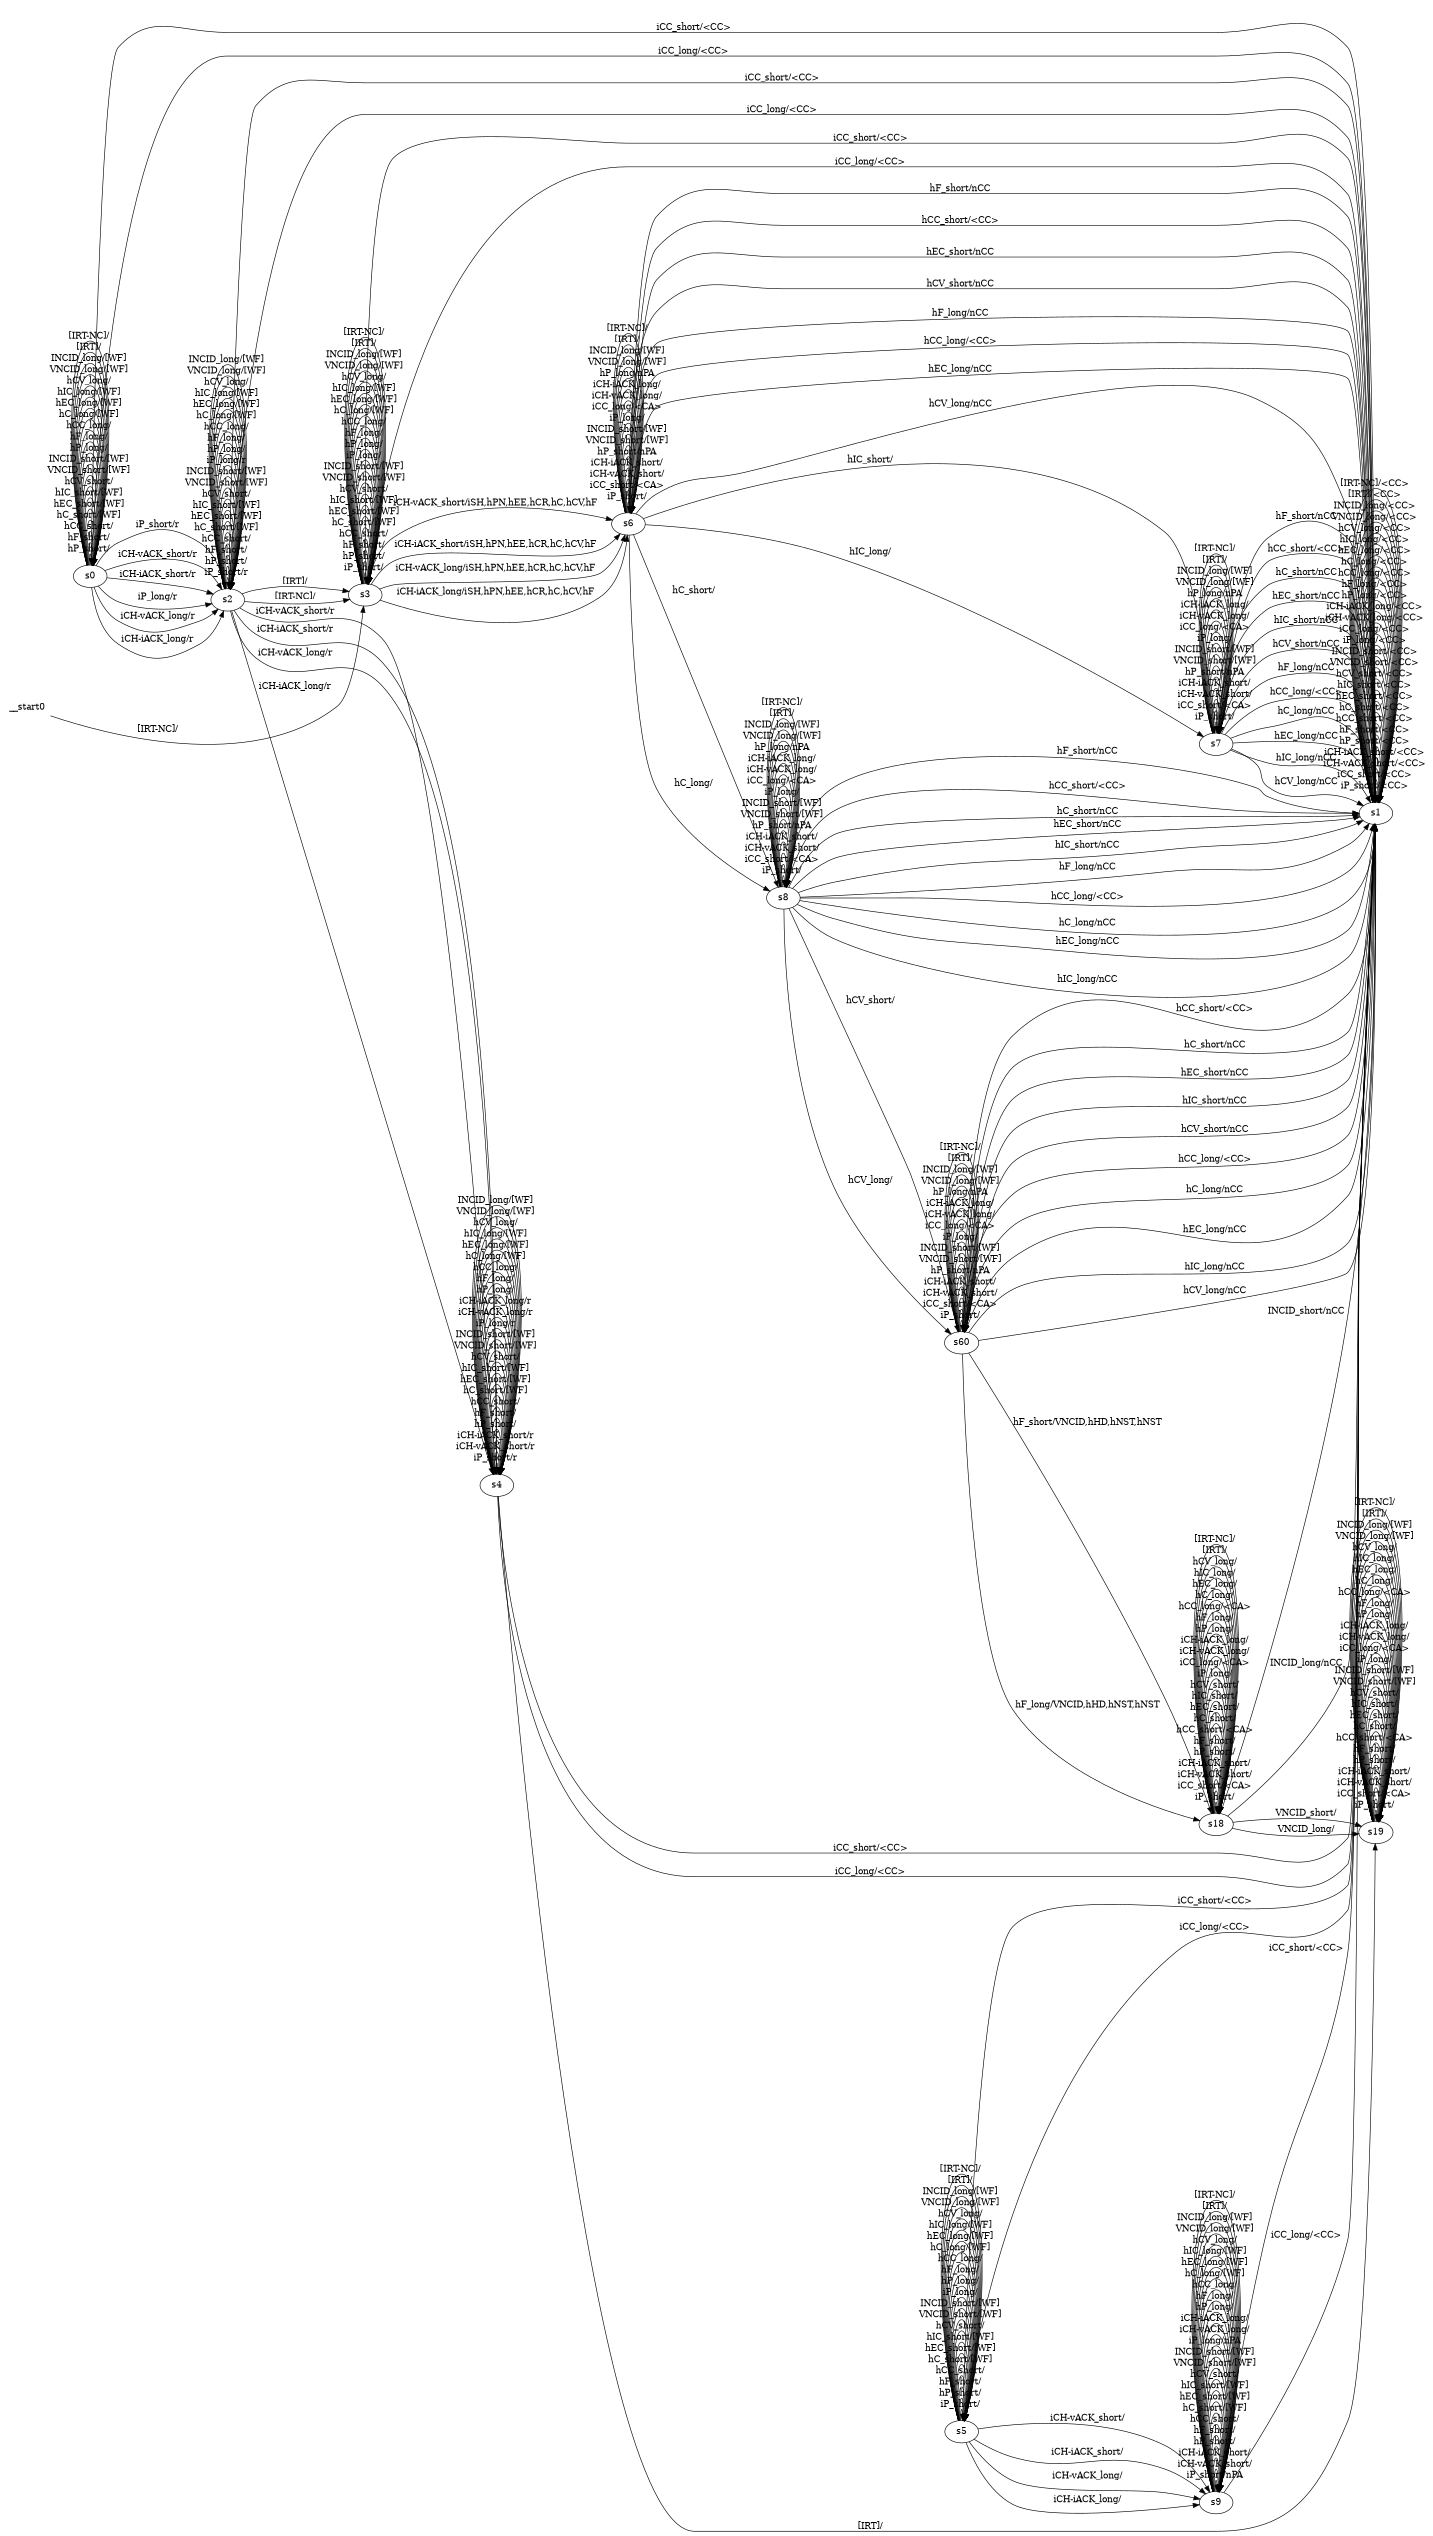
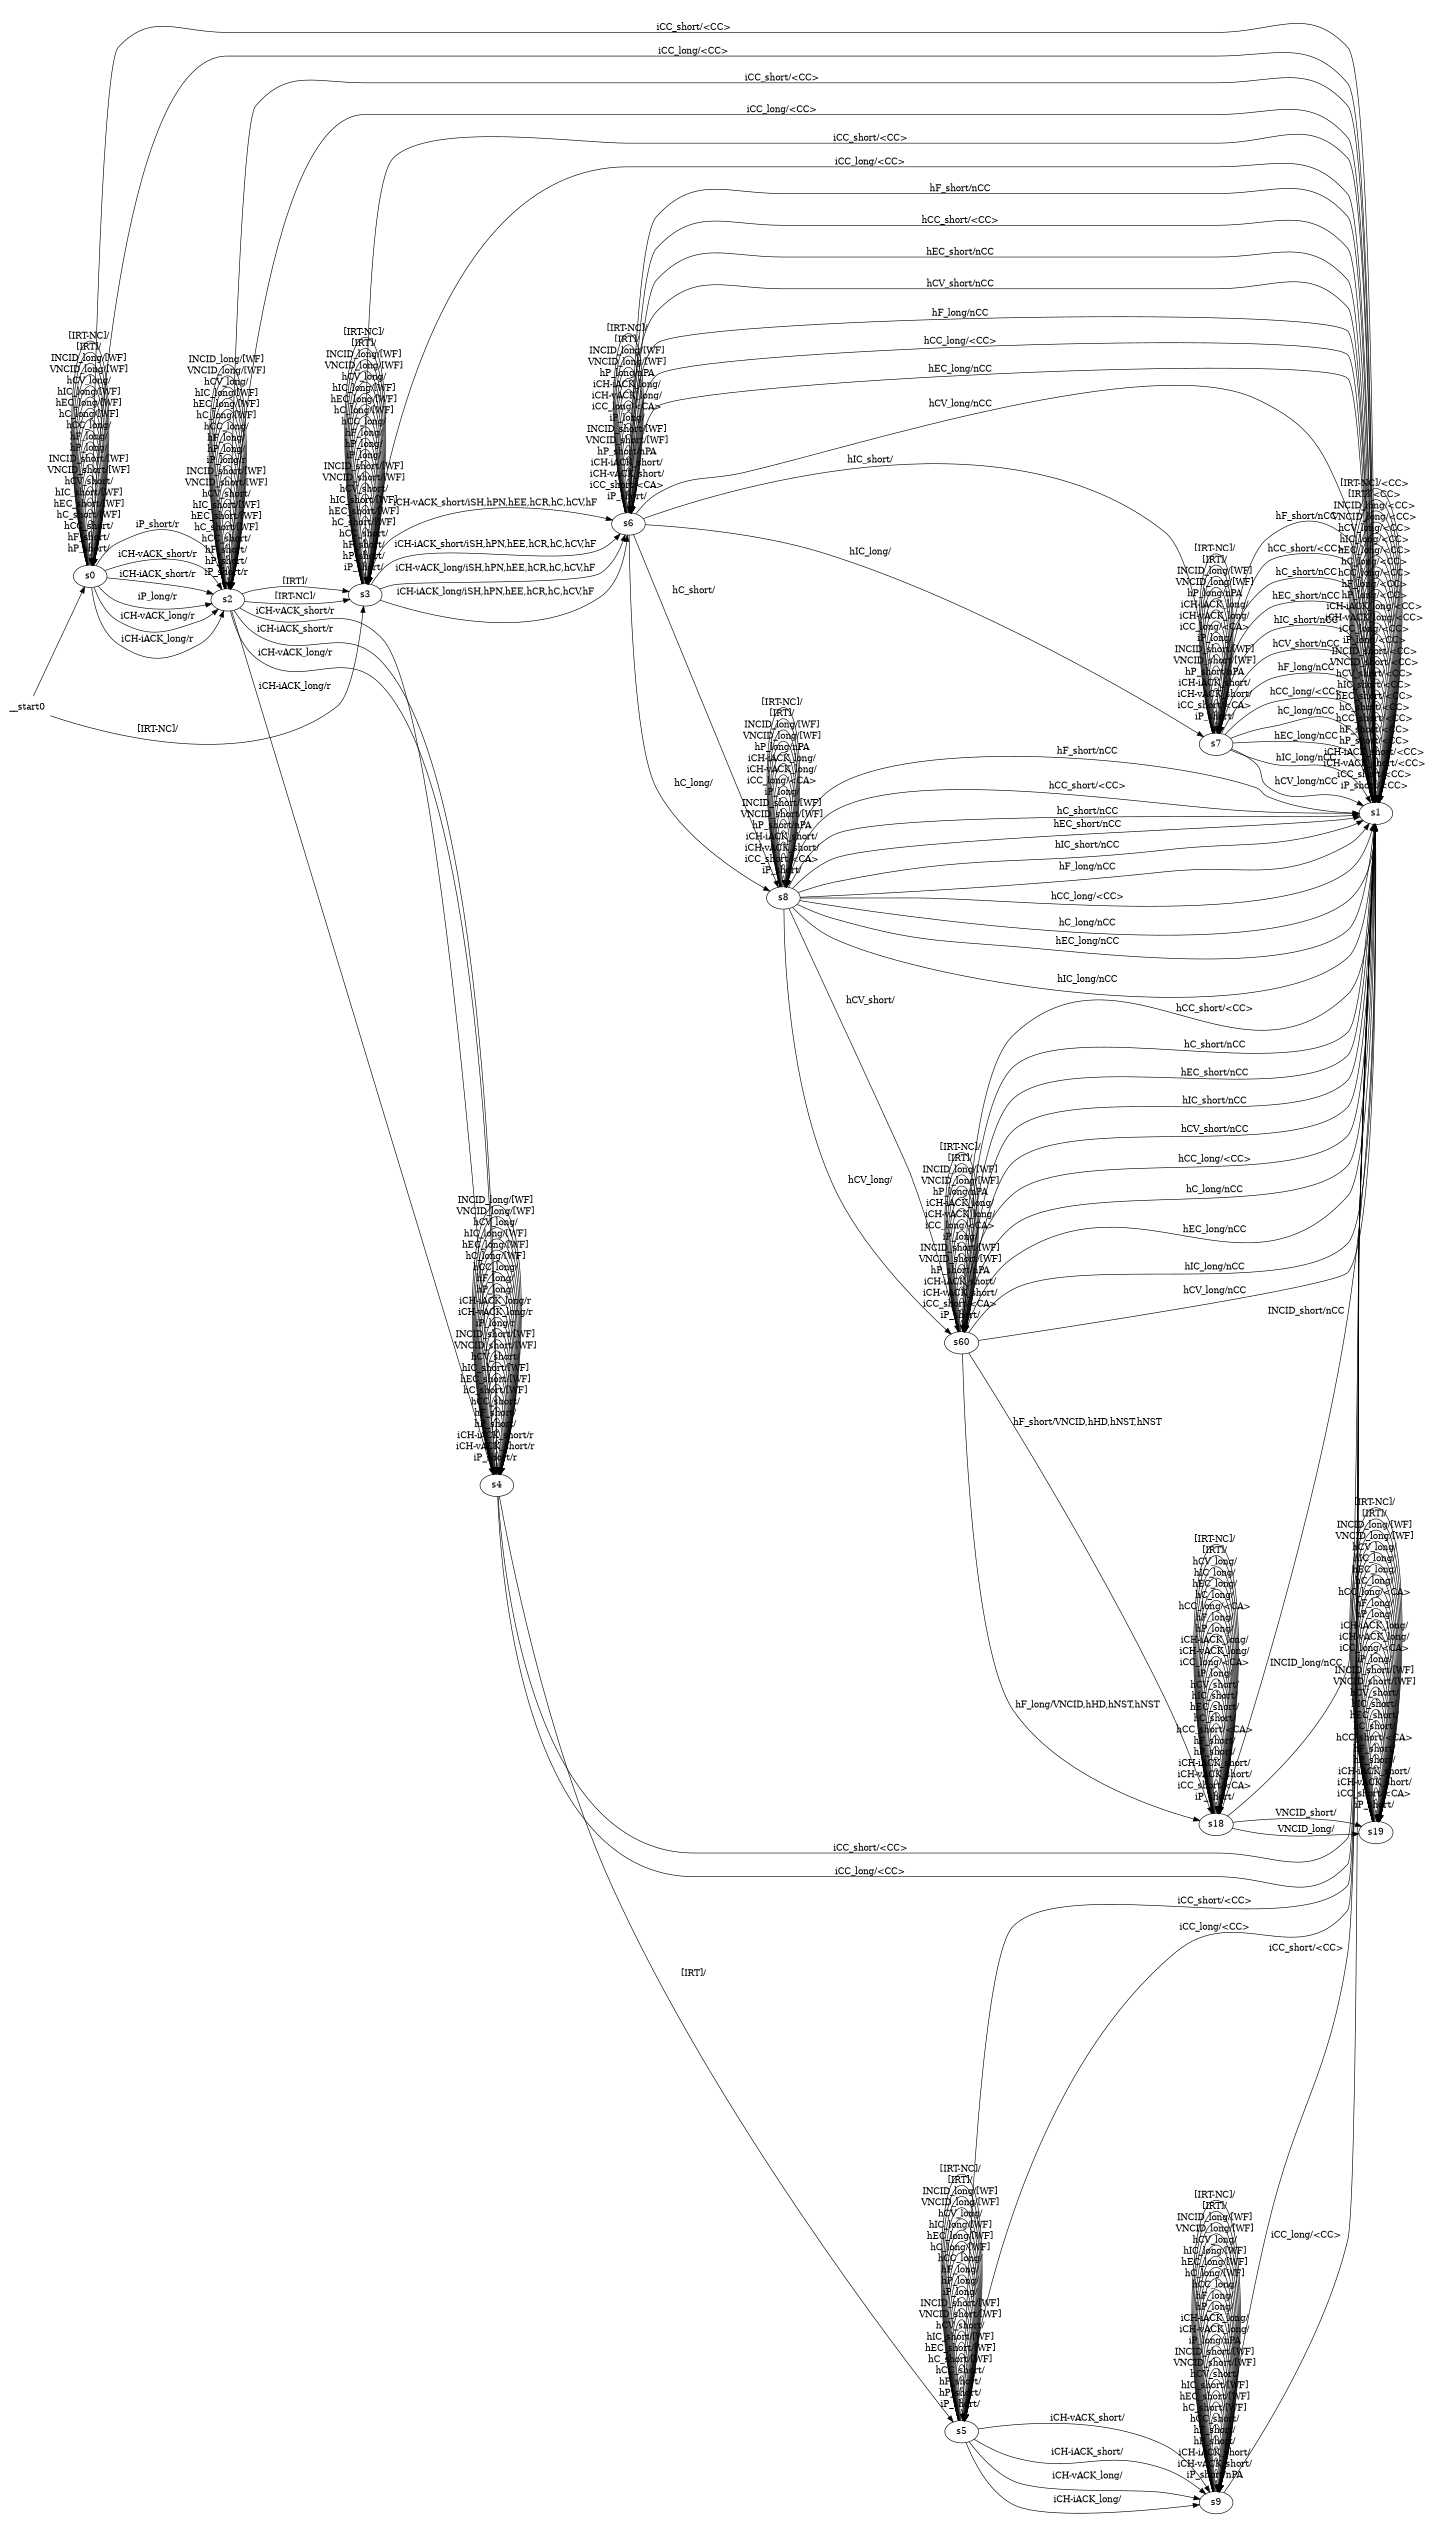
none -> (58, 644)
(801, 2531) -> (662, 1986)
